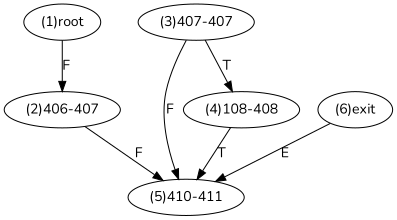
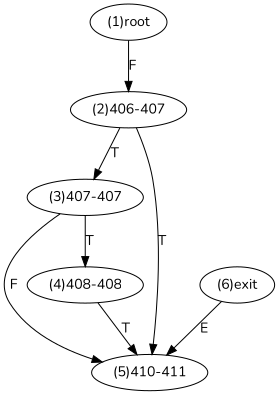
(242, 110) -> (85, 285)
none -> (109, 149)
(139, 154) -> (162, 241)
